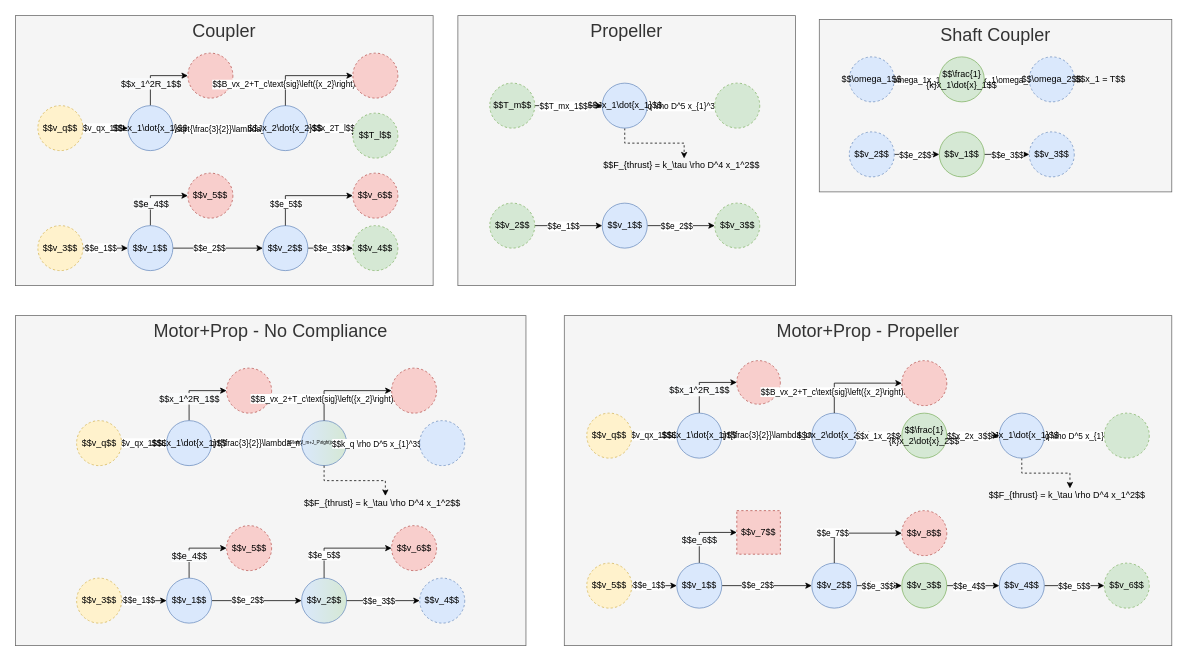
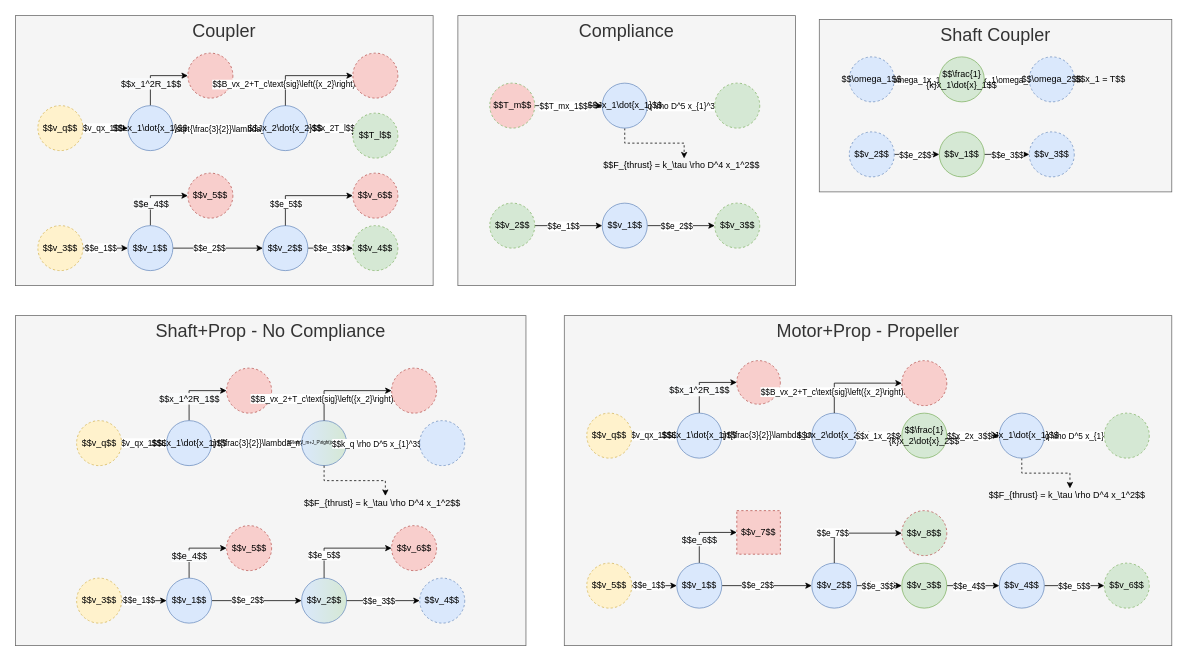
(627, 23) -> (627, 23)
(512, 105) -> (512, 105)
(271, 323) -> (271, 323)
(924, 533) -> (924, 533)
